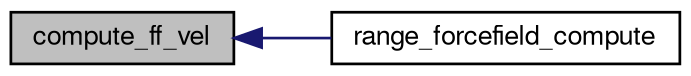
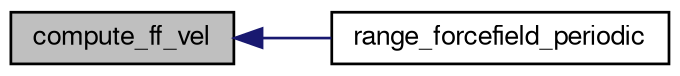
(506, 38) -> (500, 38)
